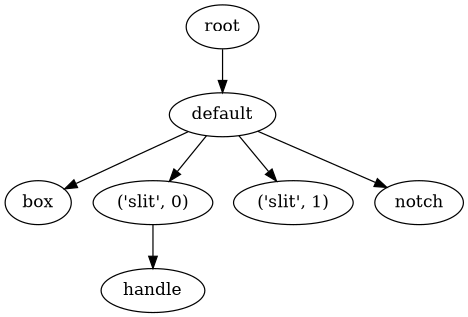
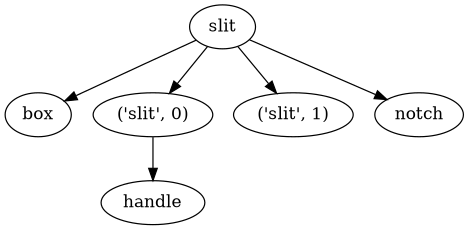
(223, 27) -> none
(223, 115) -> (223, 27)
